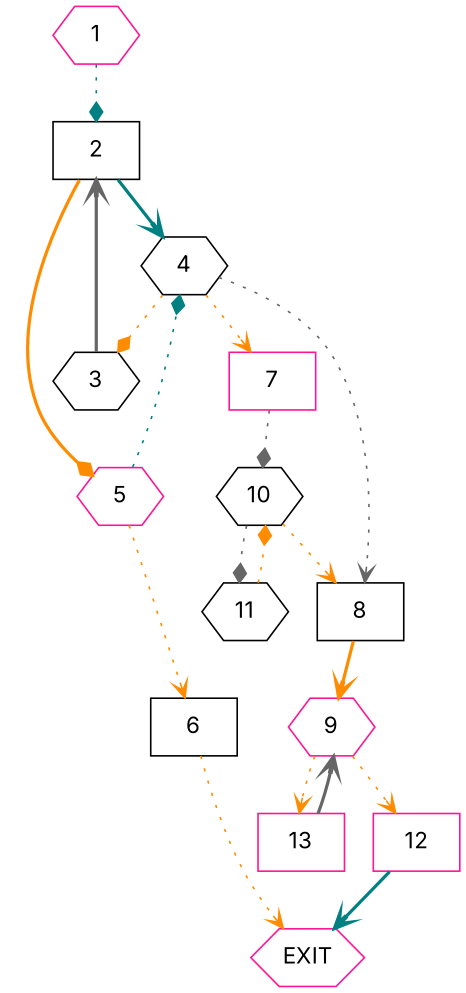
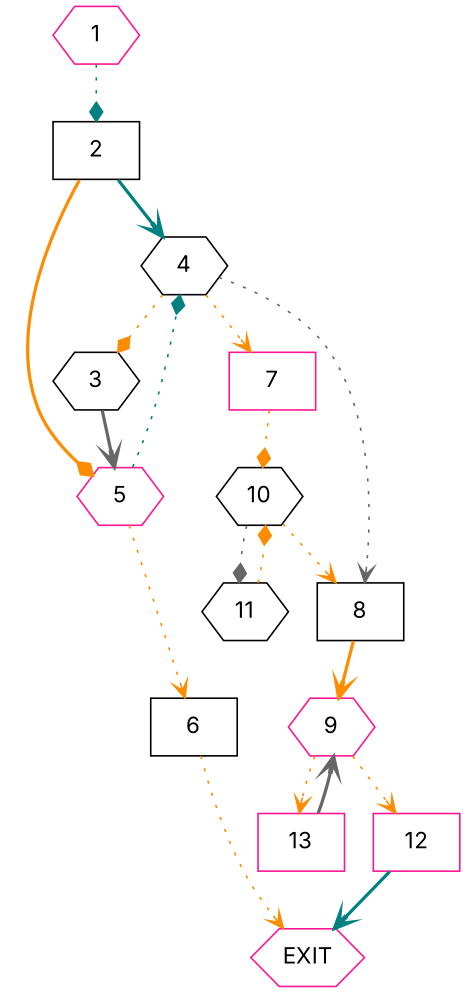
(96, 274) -> (107, 431)
(267, 429) -> (267, 429)
